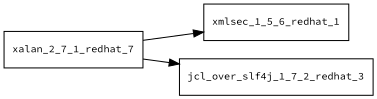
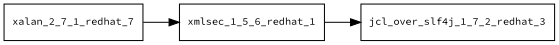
(156, 61) -> (337, 22)
